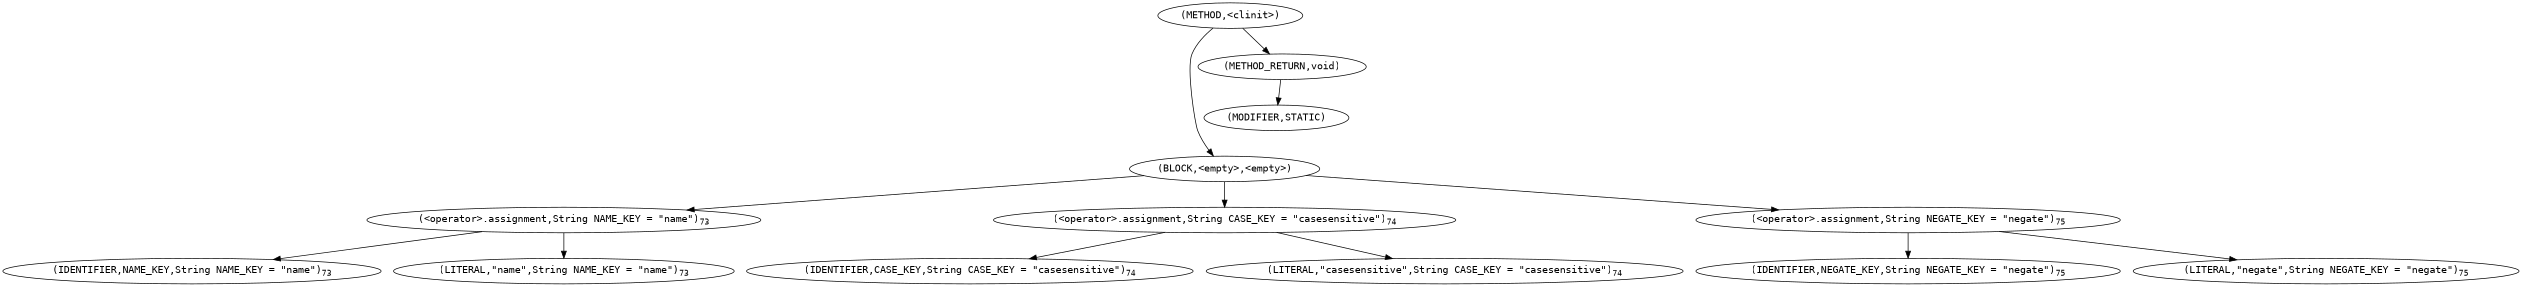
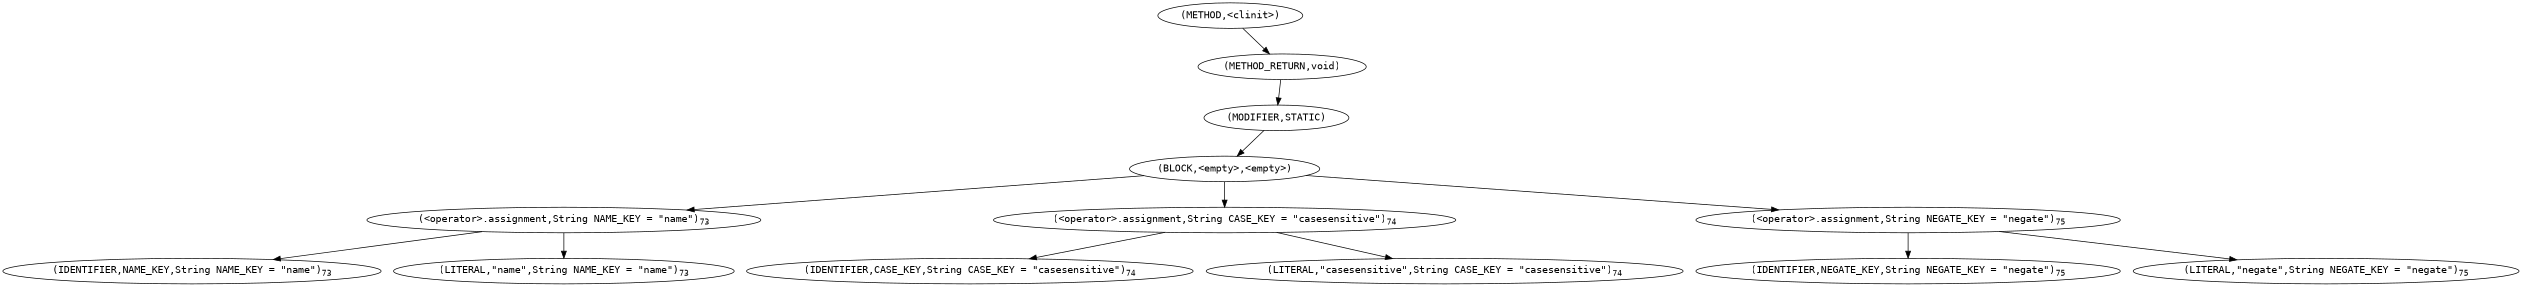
(1191, 87) -> (1253, 141)
